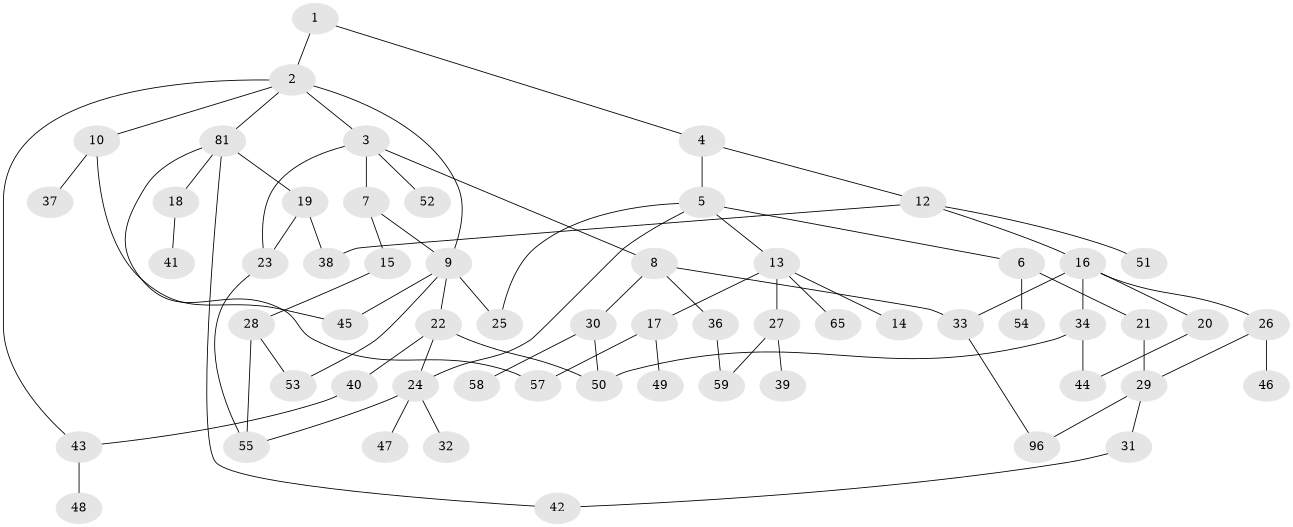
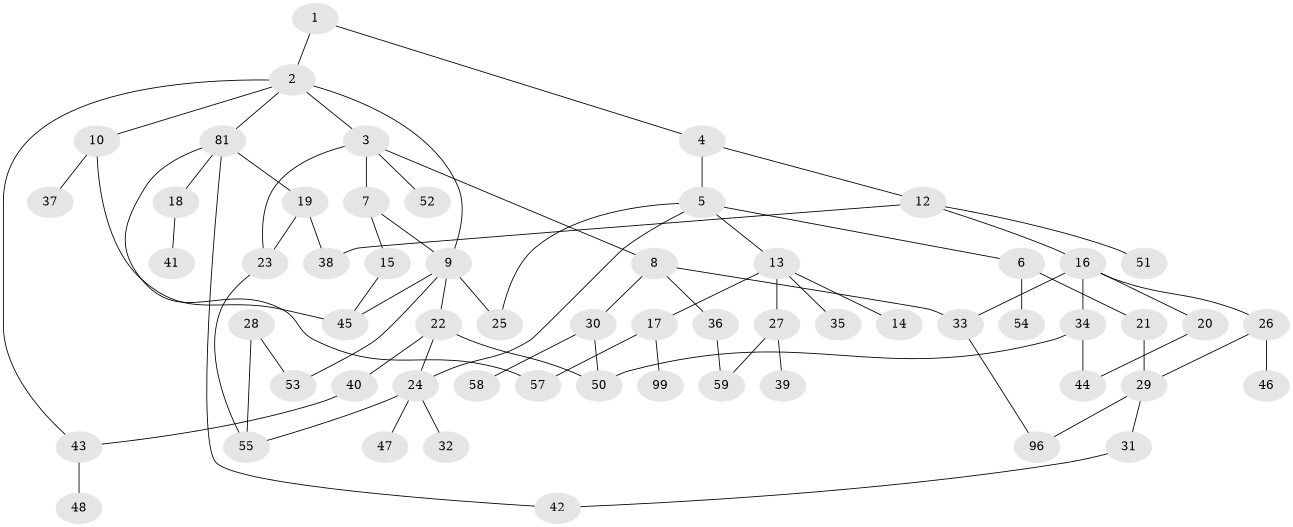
(320, 295) -> (366, 294)
(838, 325) -> (838, 325)
(660, 386) -> (660, 386)
